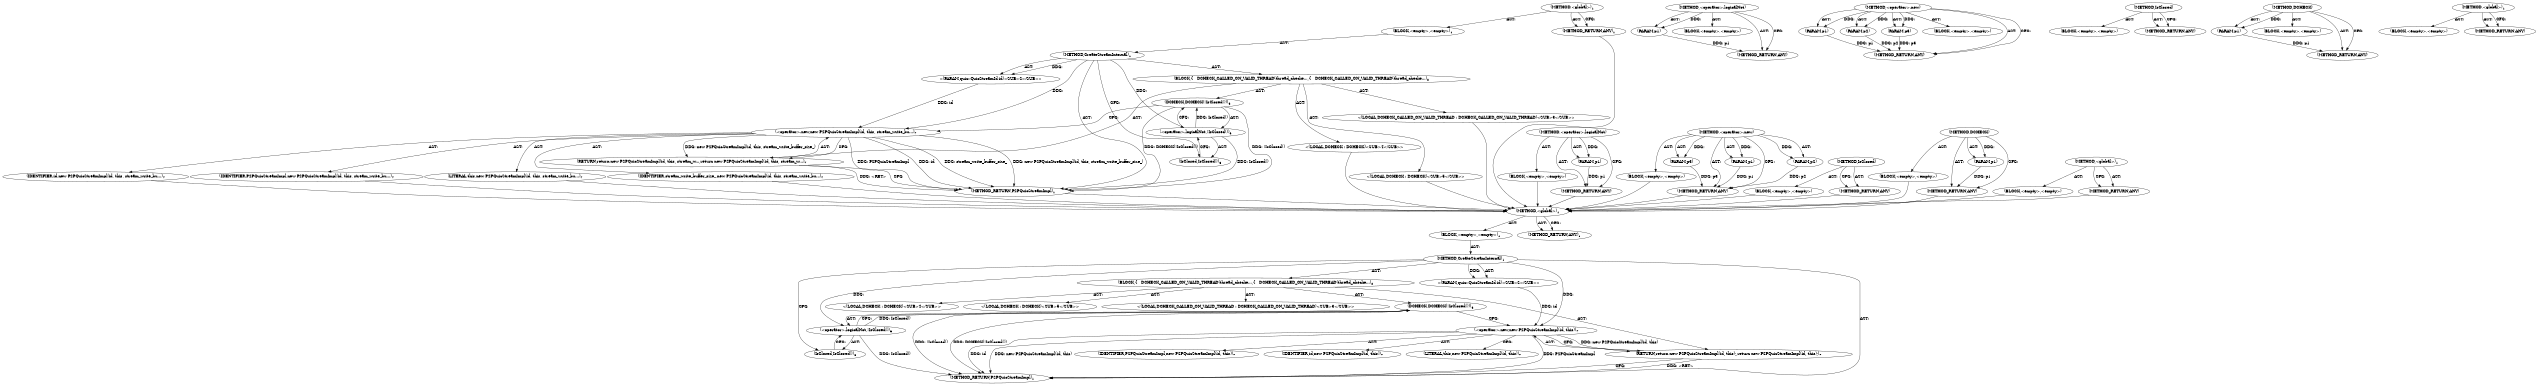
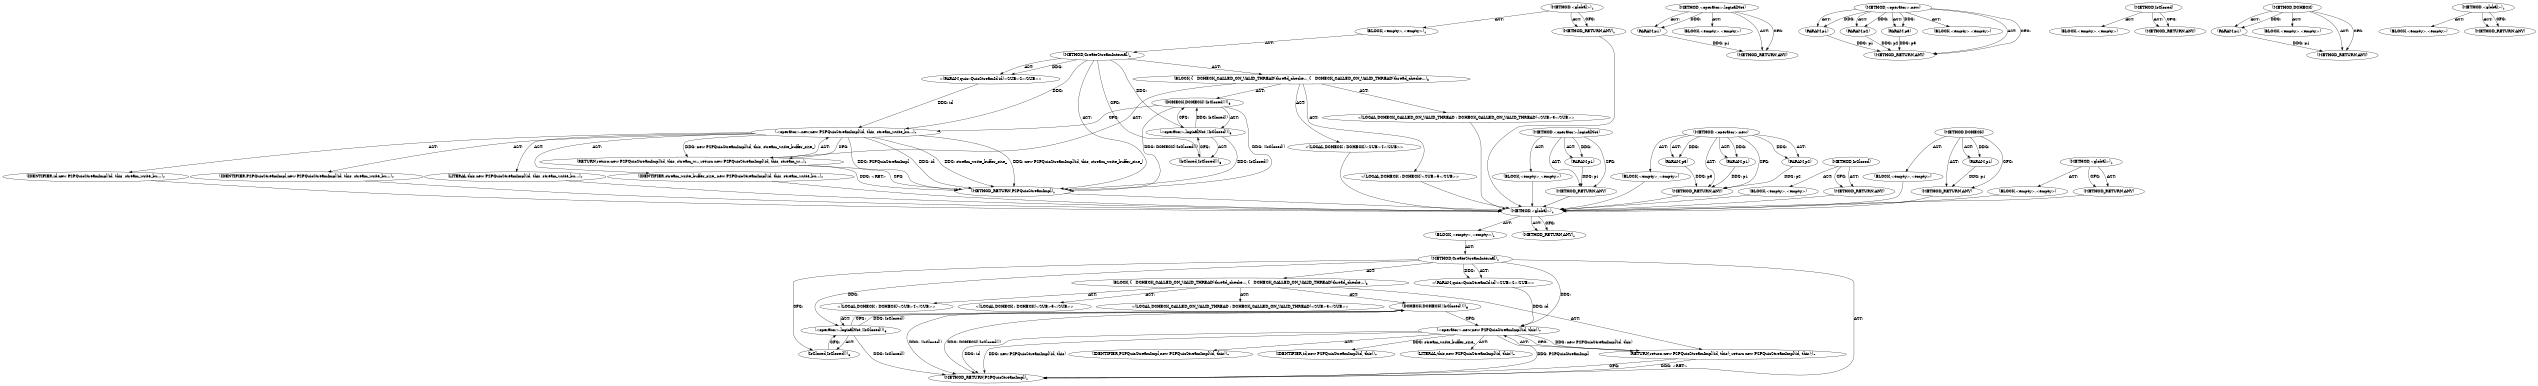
(1446, 342) -> (1444, 342)
(1508, 342) -> (1484, 342)
